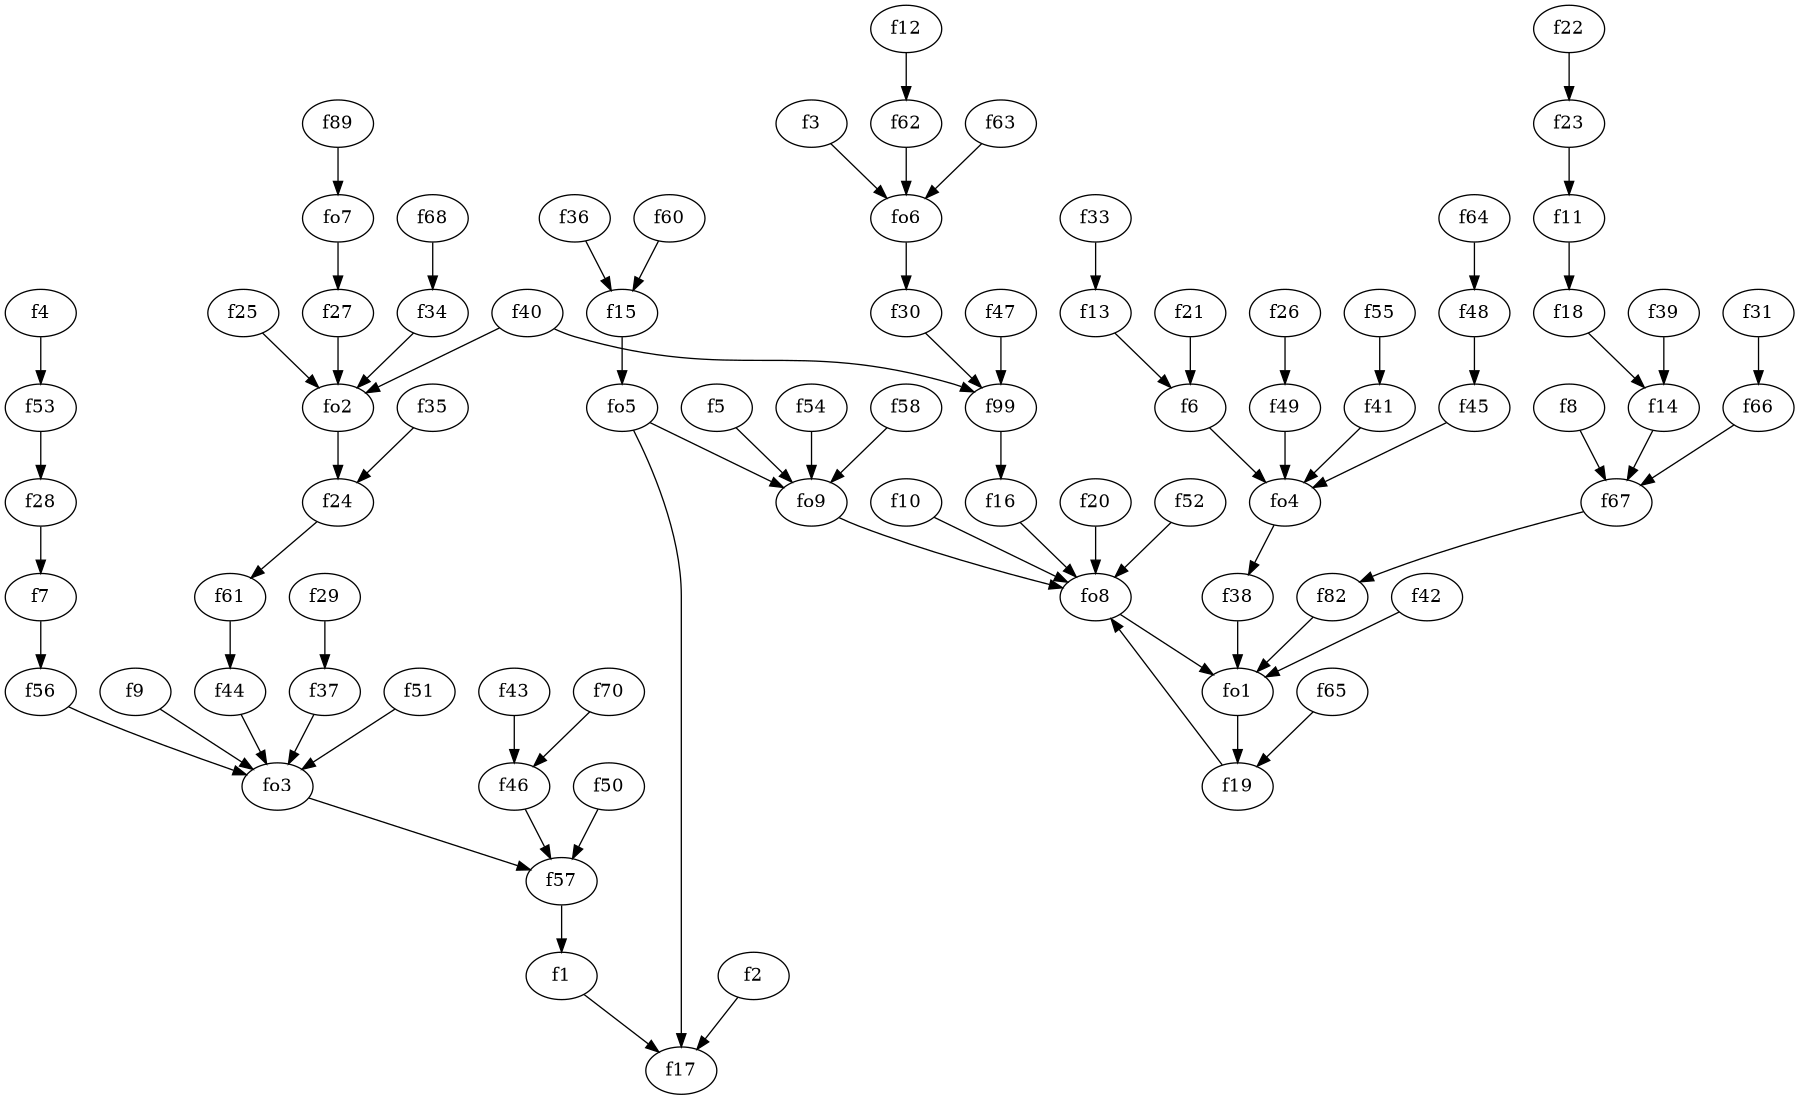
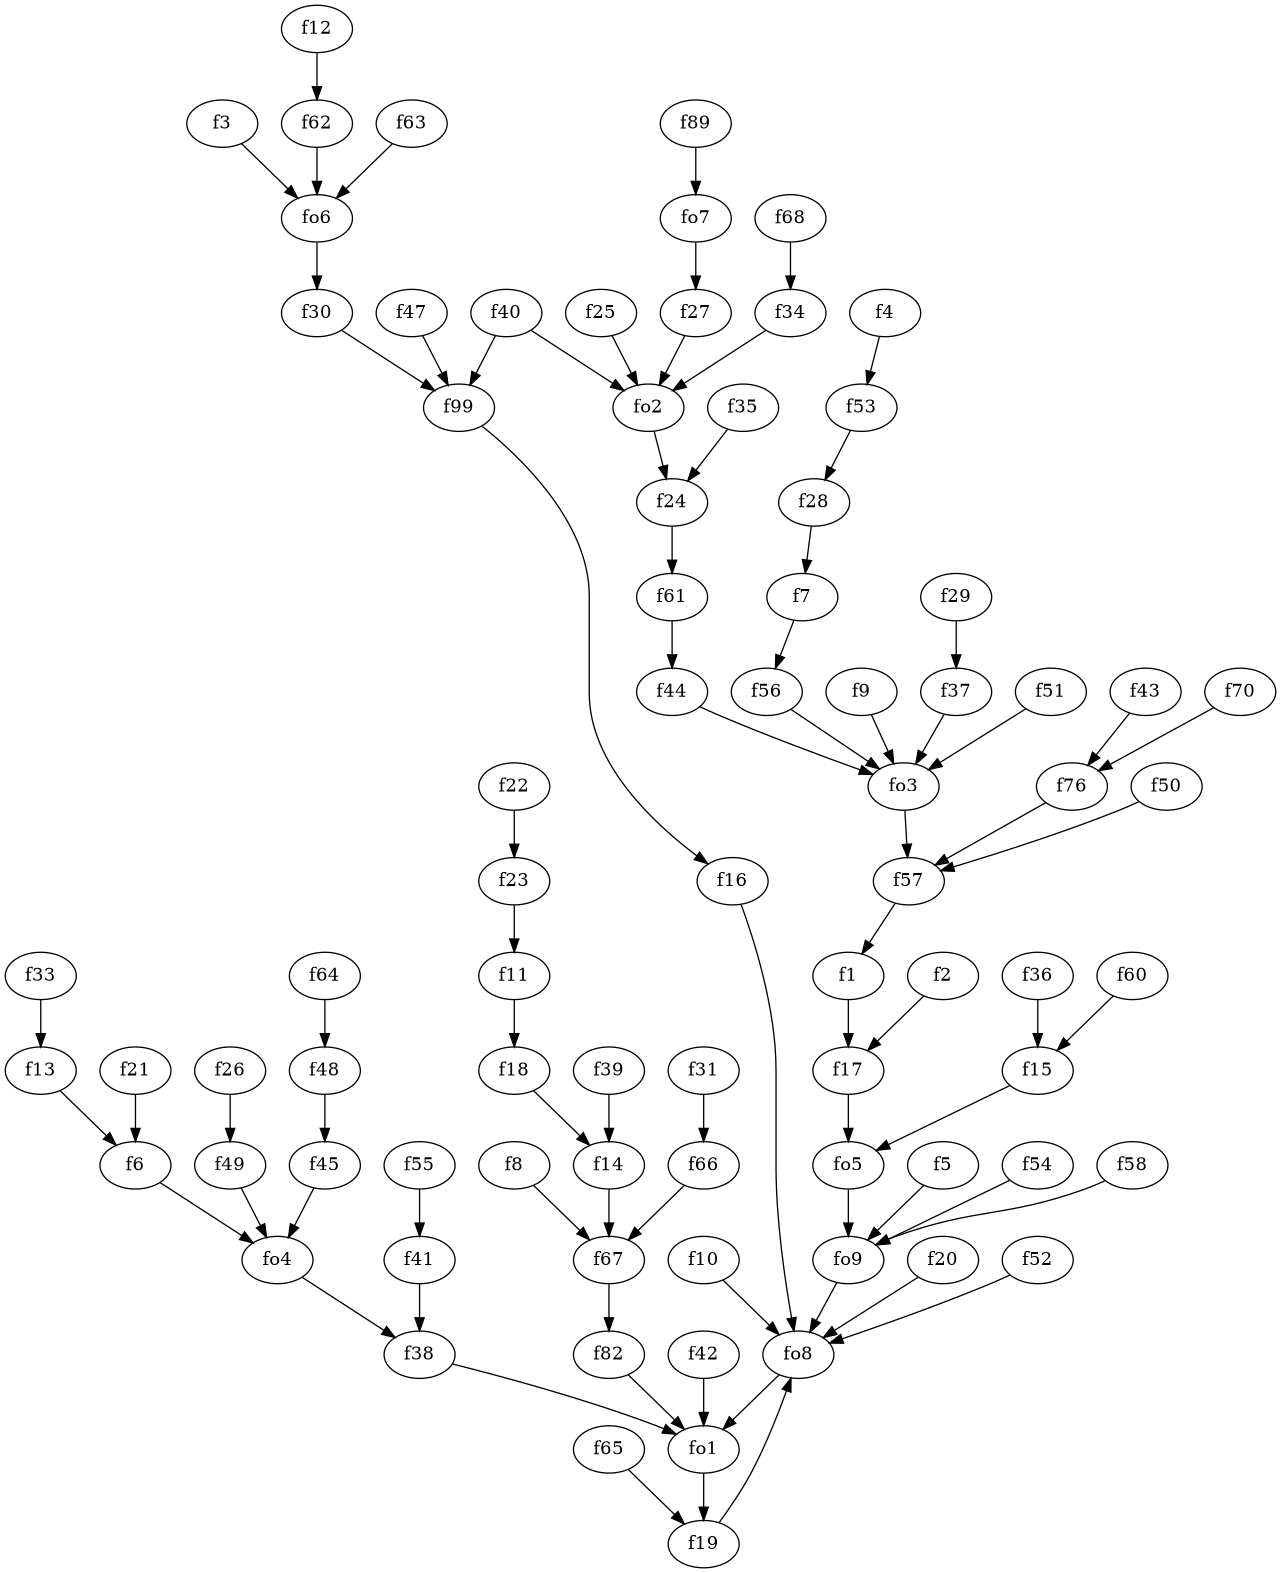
(1337, 450) -> (420, 1301)
(681, 728) -> (848, 1112)
(514, 787) -> (1072, 787)
